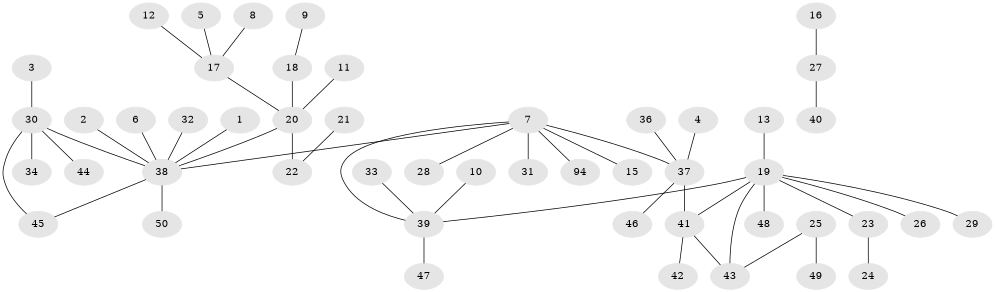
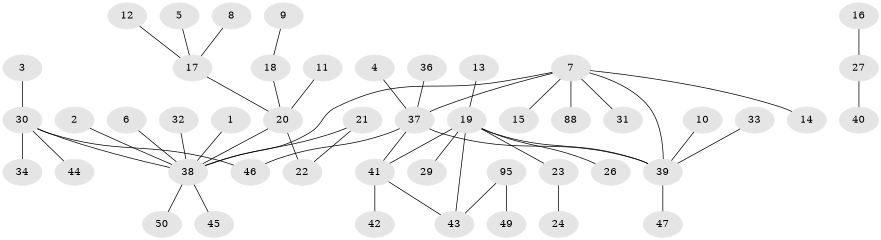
none -> (305, 141)
none -> (500, 145)
(424, 172) -> (571, 120)
(580, 172) -> (807, 120)
(3, 174) -> (120, 147)
(764, 224) -> none
(816, 224) -> (507, 172)
